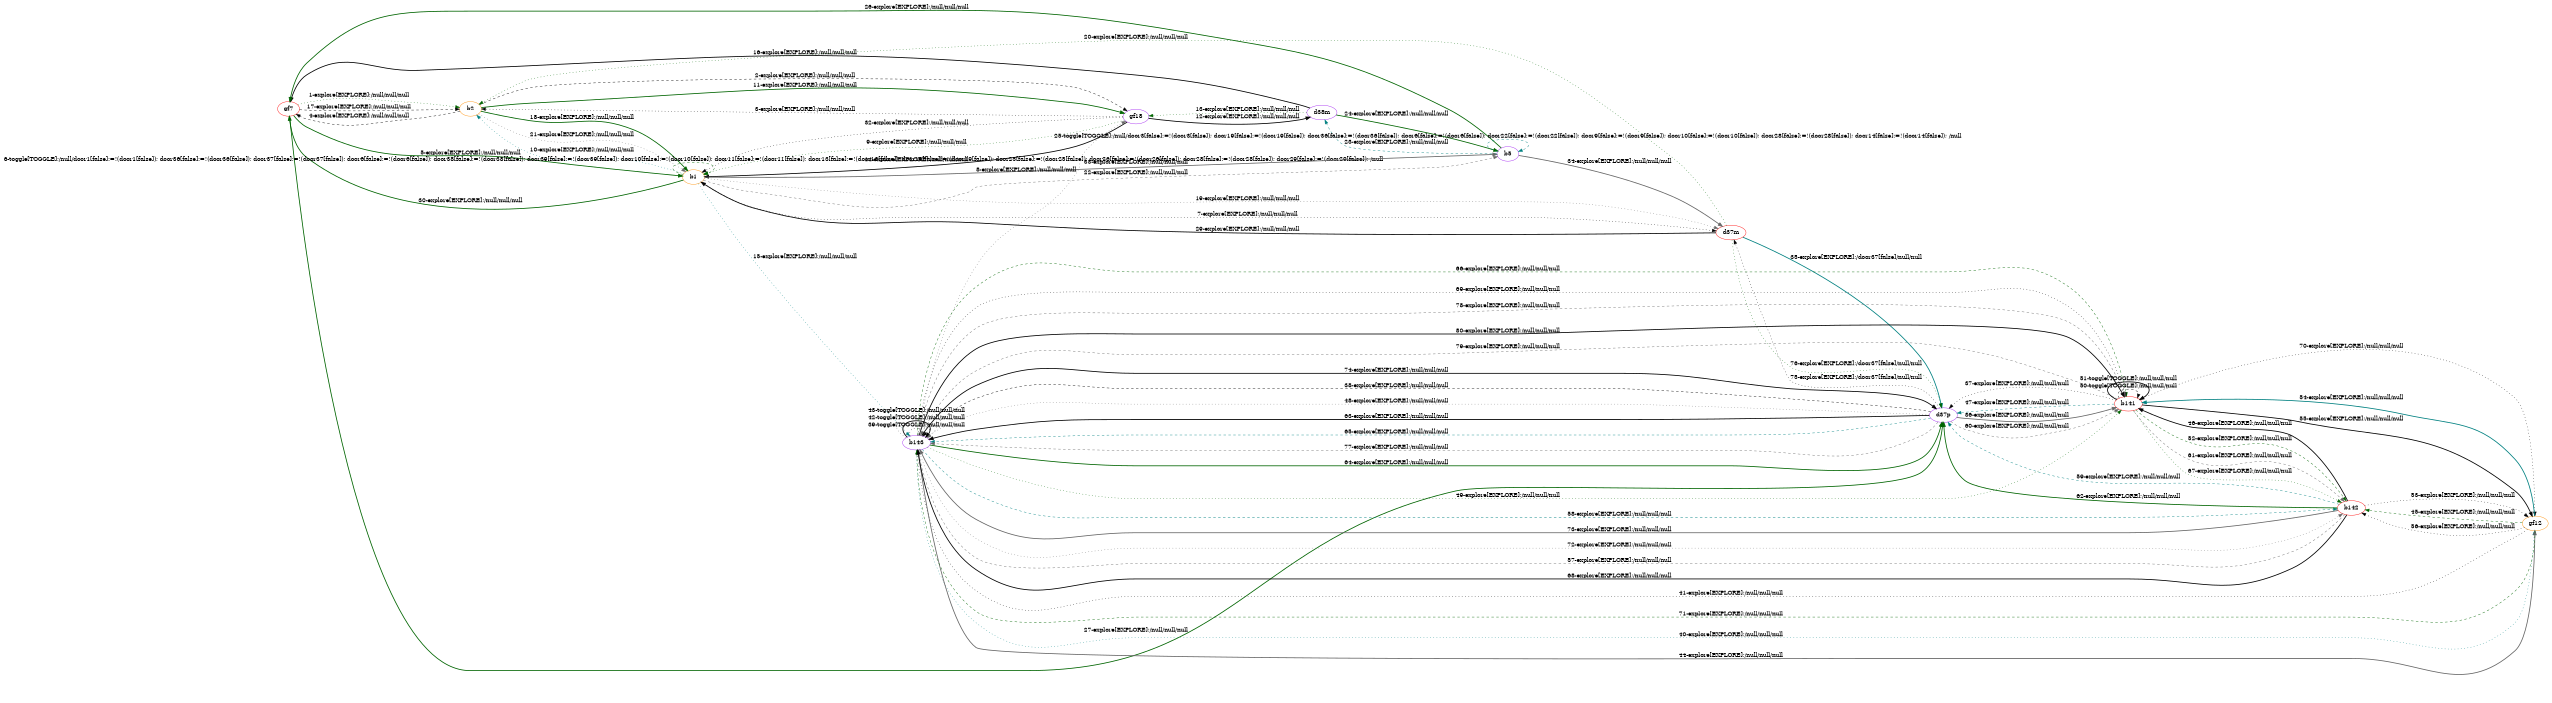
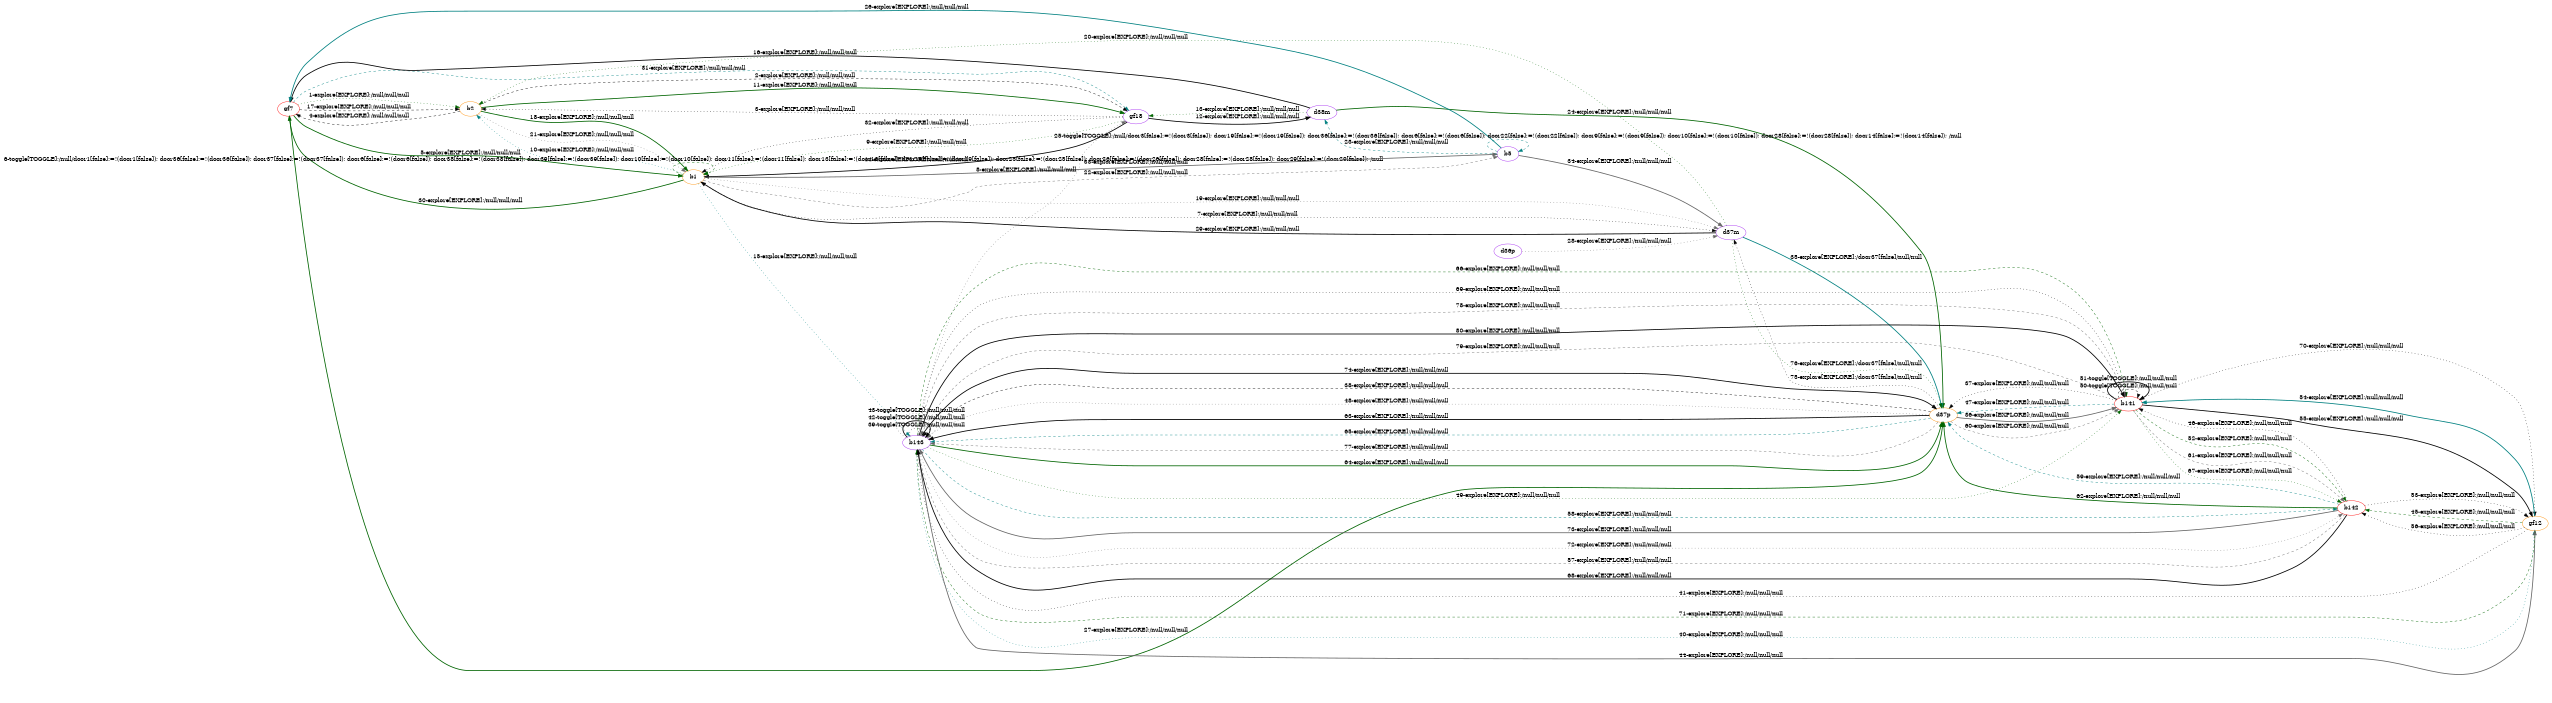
(891, 11) -> (891, 11)
none -> (710, 72)
(1416, 130) -> (1727, 126)
(1731, 233) -> (1731, 233)
none -> (1508, 251)
(1943, 415) -> (1943, 415)
(2260, 430) -> (2260, 430)
